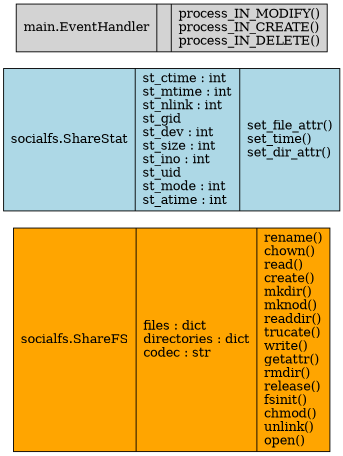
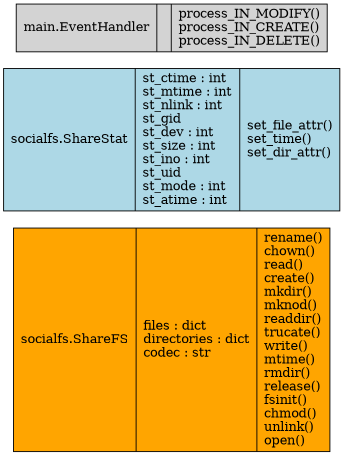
(292, 360) -> (290, 360)
